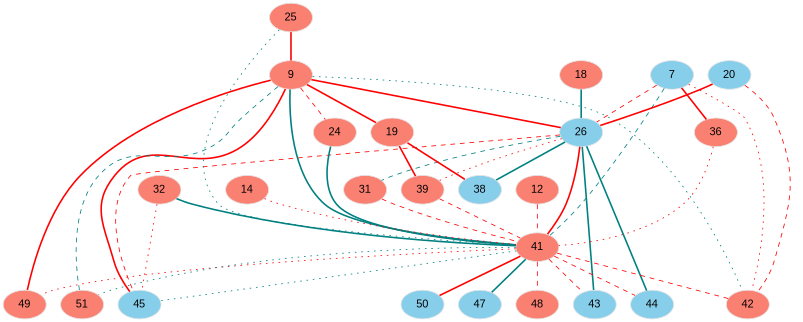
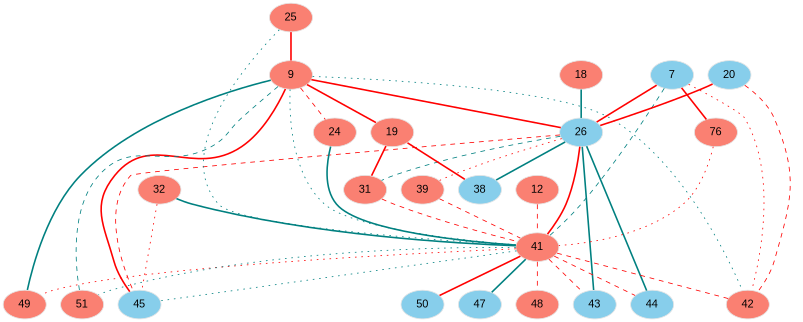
(627, 104) -> (627, 104)
(716, 132) -> (716, 132)
(114, 147) -> (114, 147)
(407, 161) -> (379, 161)
(247, 190) -> none
(336, 211) -> (336, 211)
